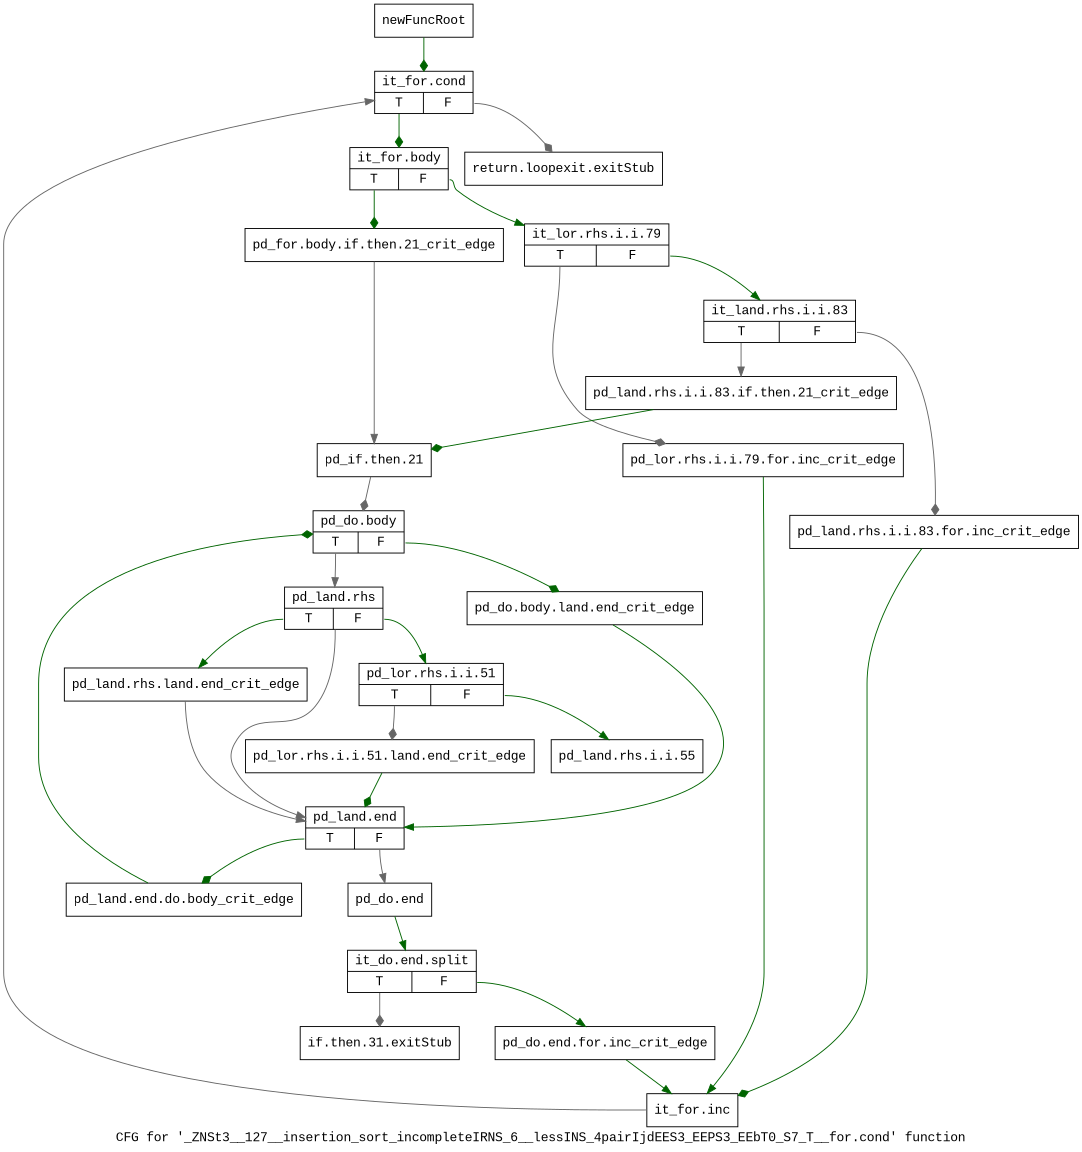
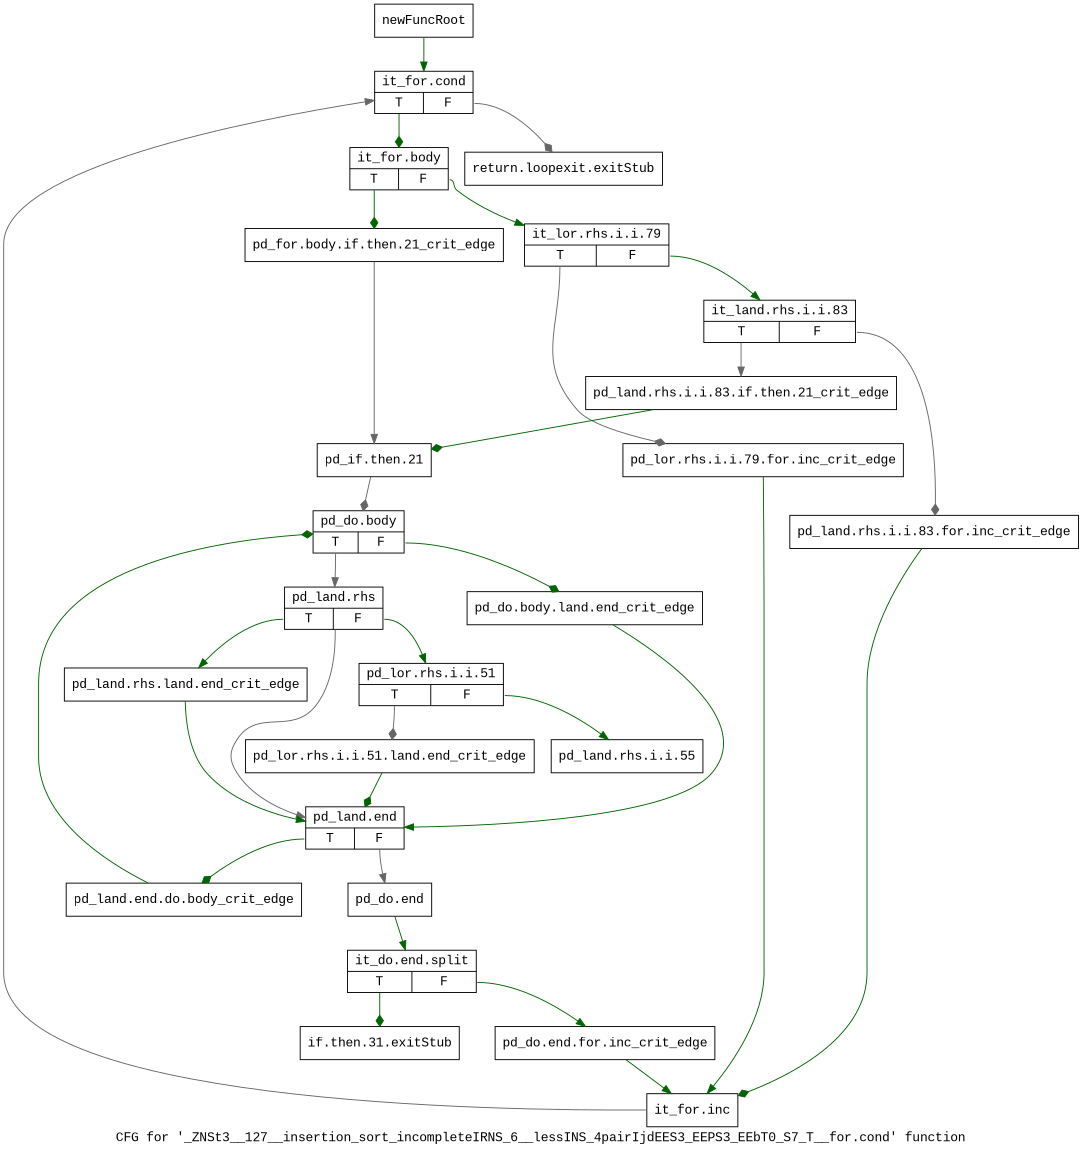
(424, 49) -> (424, 50)
(216, 782) -> (216, 782)
(380, 1004) -> (380, 1004)
